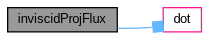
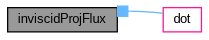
(134, 28) -> (147, 12)
